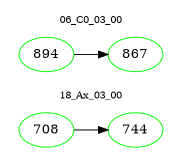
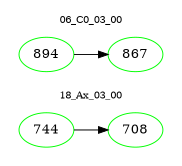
(86, 130) -> (86, 130)
